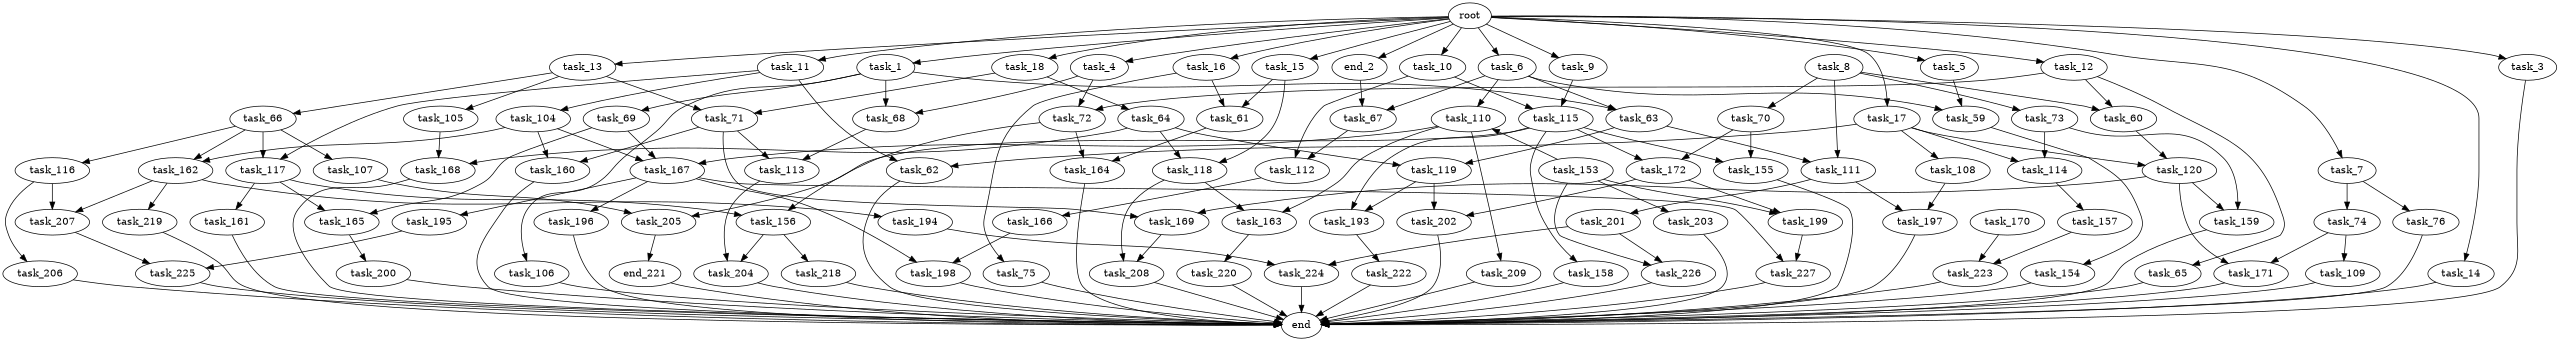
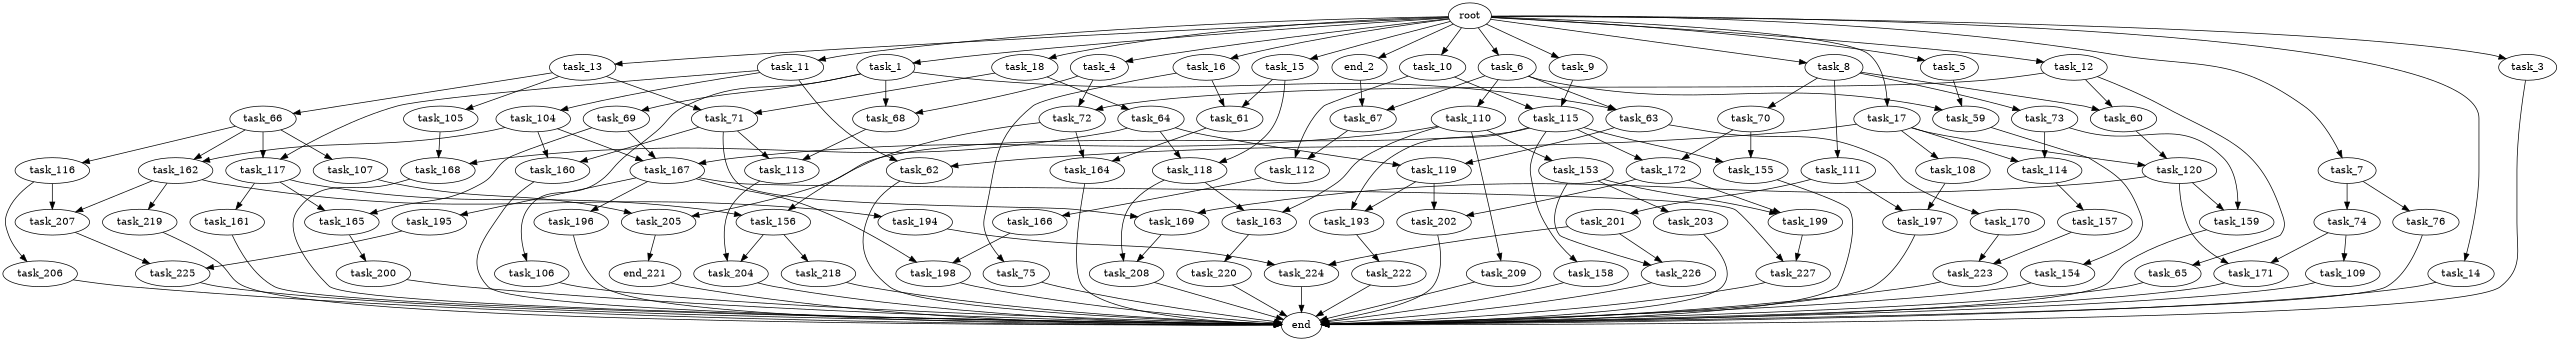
none -> (1645, 41)
(1518, 141) -> (1509, 141)
(1735, 143) -> (1830, 140)
